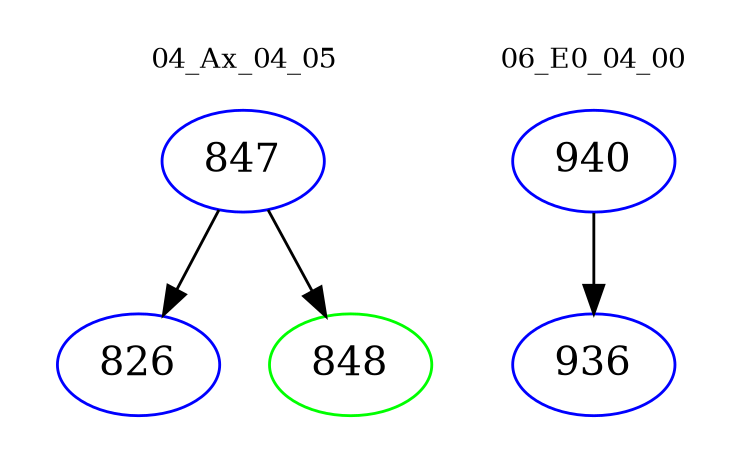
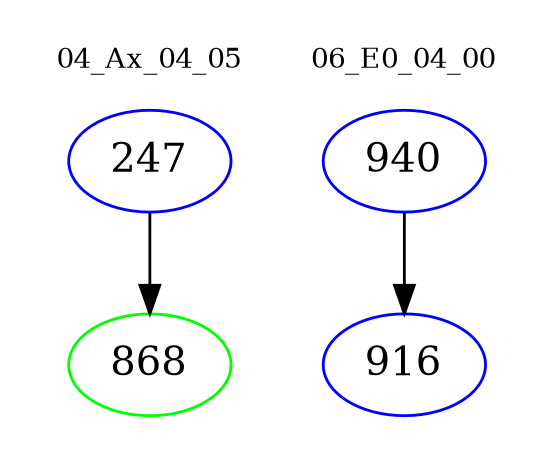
(243, 161) -> (150, 161)
(139, 365) -> none
(351, 365) -> (150, 365)
(594, 365) -> (404, 365)
